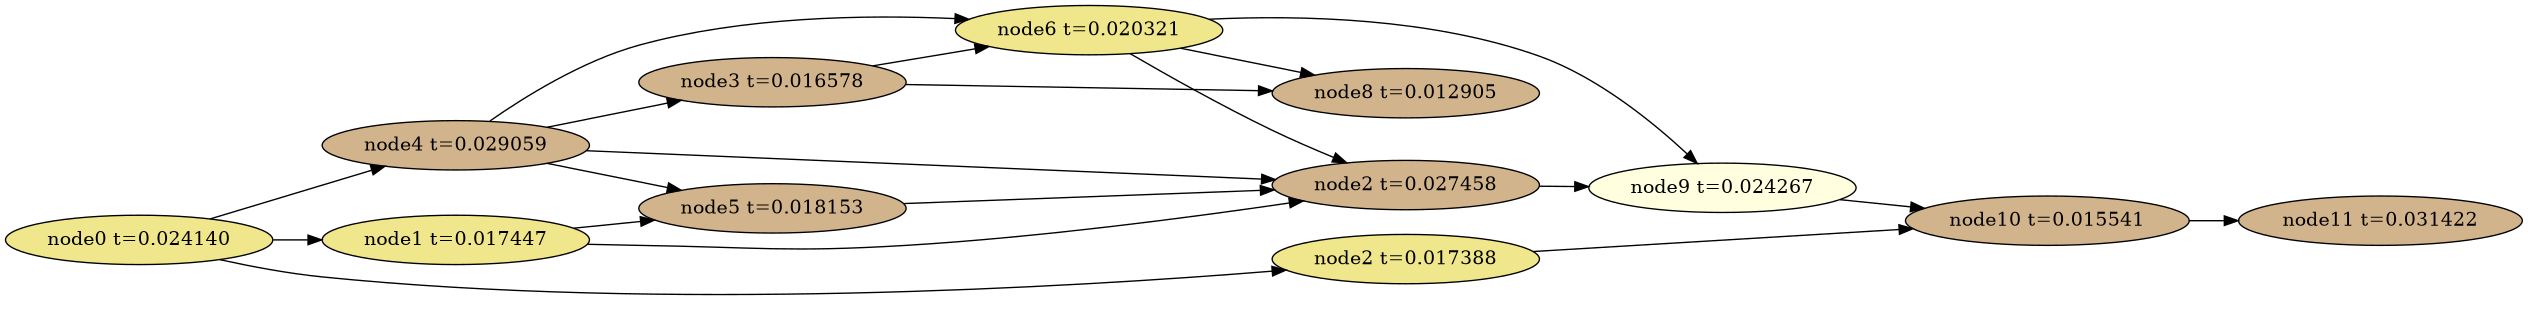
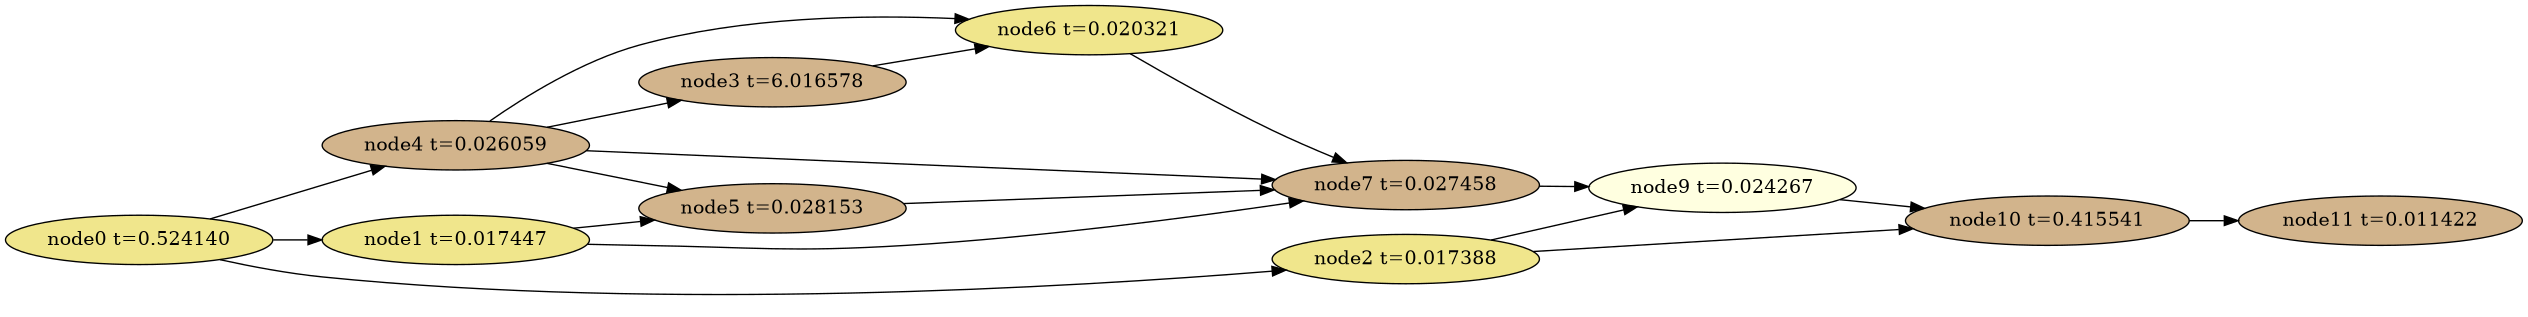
(1464, 36) -> (1557, 225)
(772, 82) -> (772, 82)
(1406, 93) -> none
(456, 145) -> (456, 145)
(1406, 185) -> (1406, 185)
(772, 208) -> (772, 208)
(2047, 221) -> (2047, 221)
(2380, 221) -> (2380, 221)
(139, 240) -> (139, 240)
